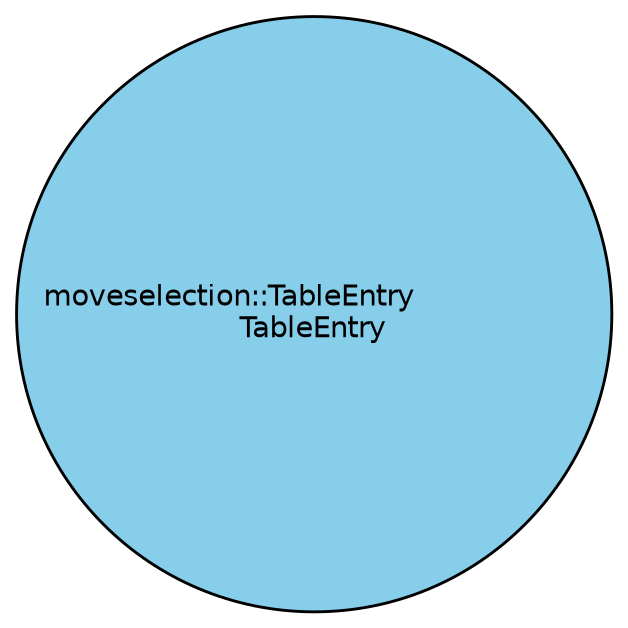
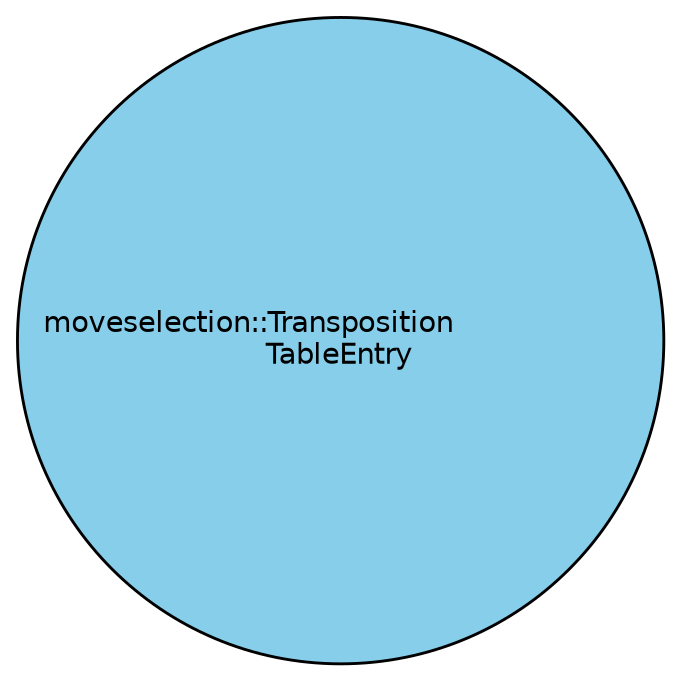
(314, 314) -> (341, 341)
